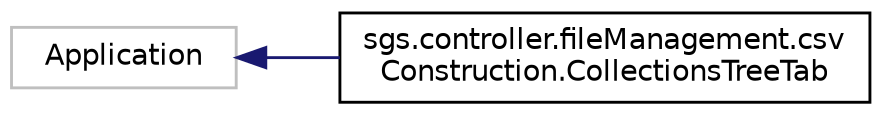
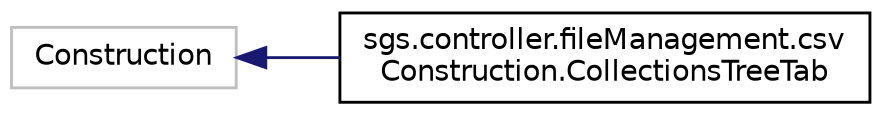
(124, 58) -> (124, 58)
